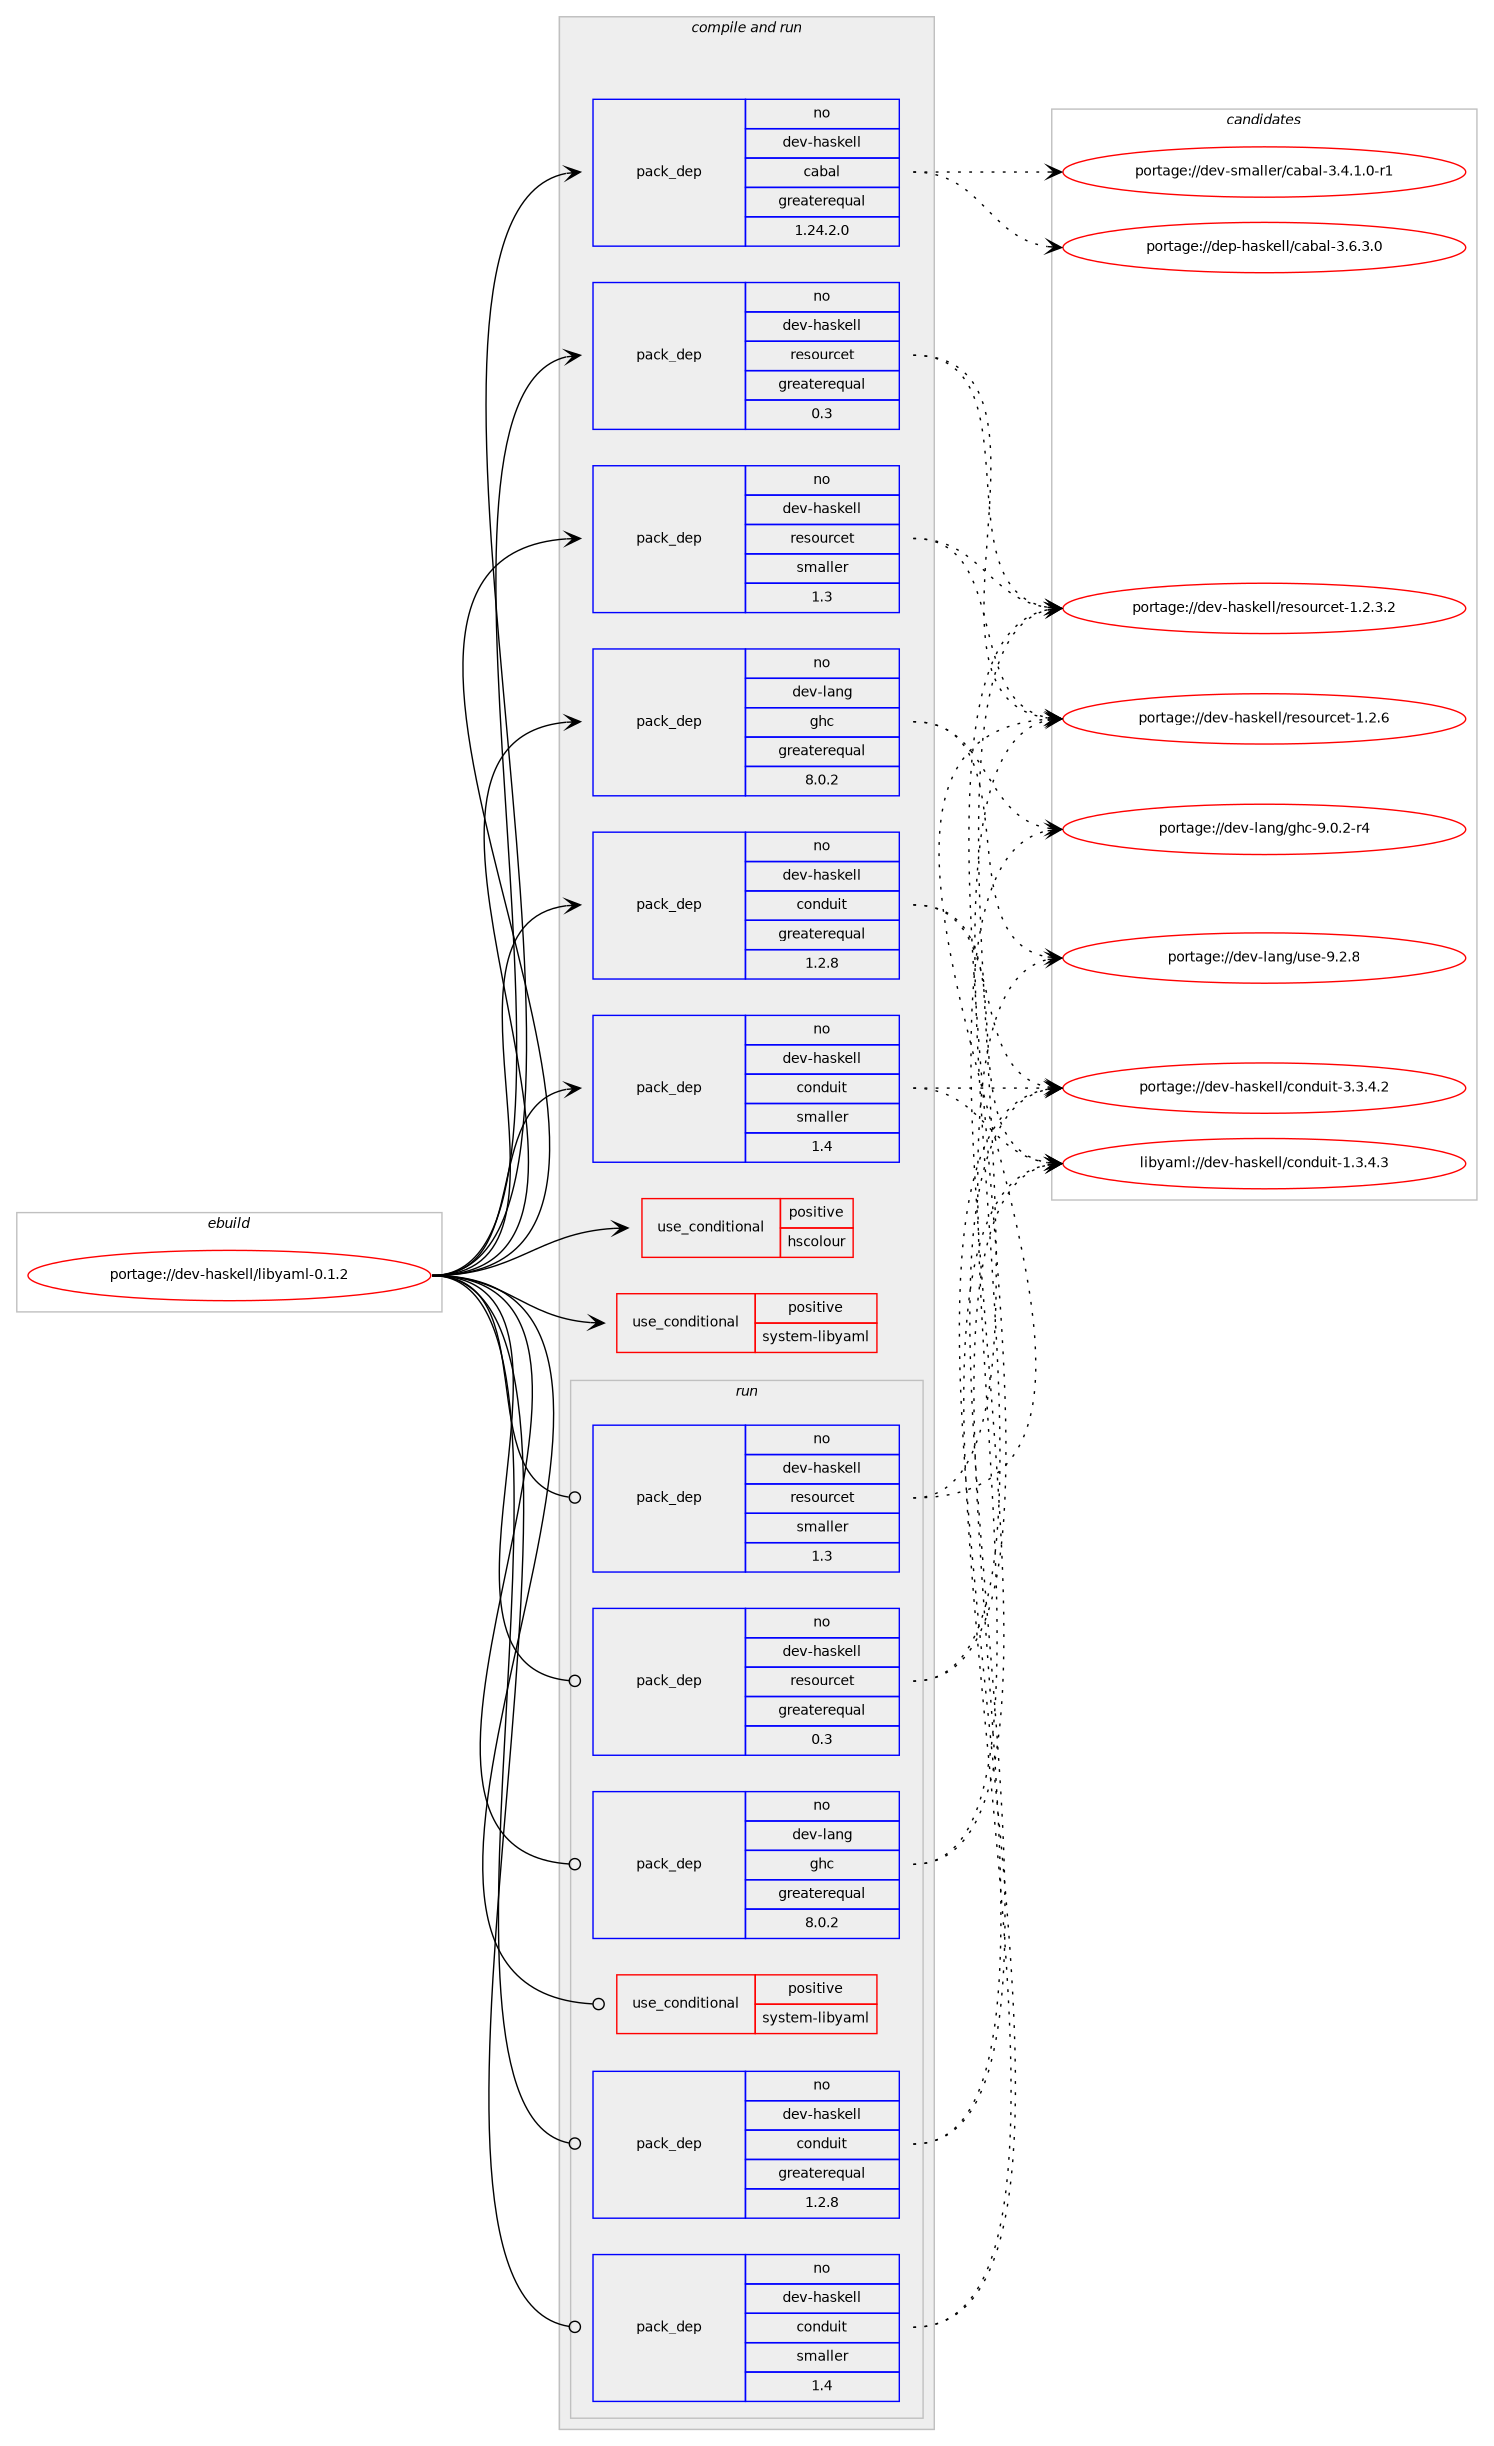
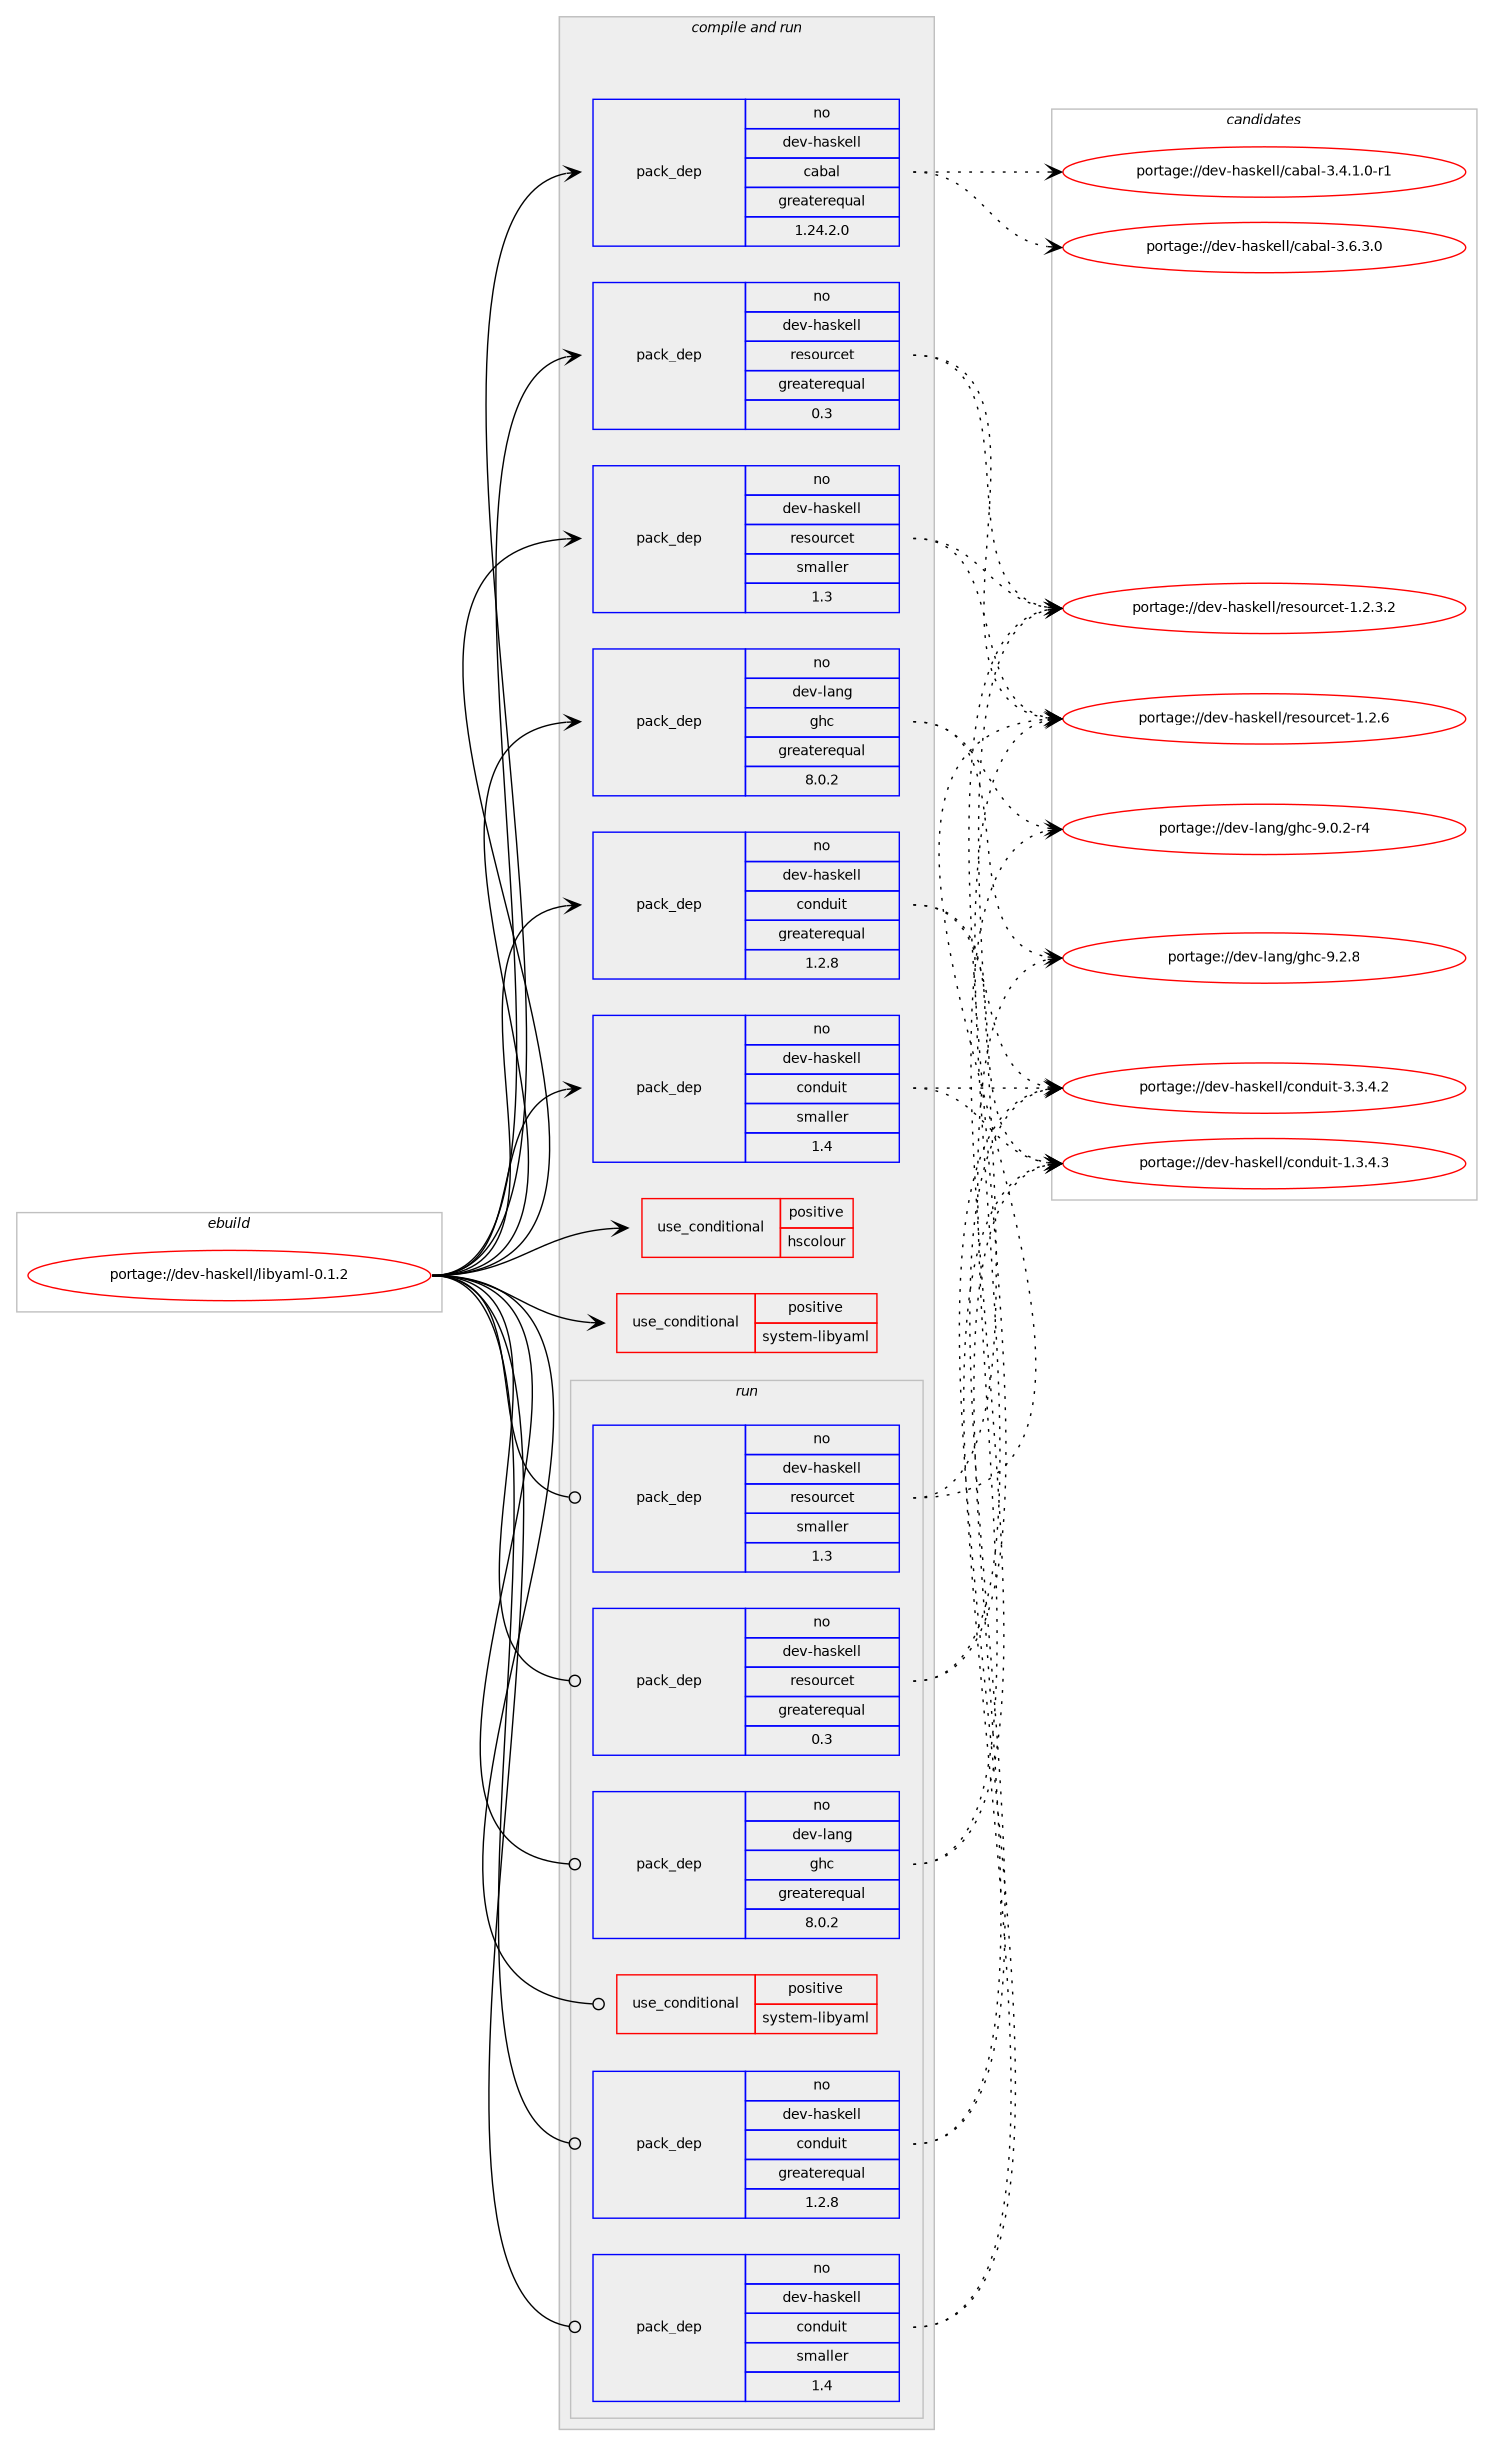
(1264, 172) -> (1264, 172)
(1264, 248) -> (1264, 248)
(1264, 958) -> (1264, 958)
(1264, 1164) -> (1264, 1164)
